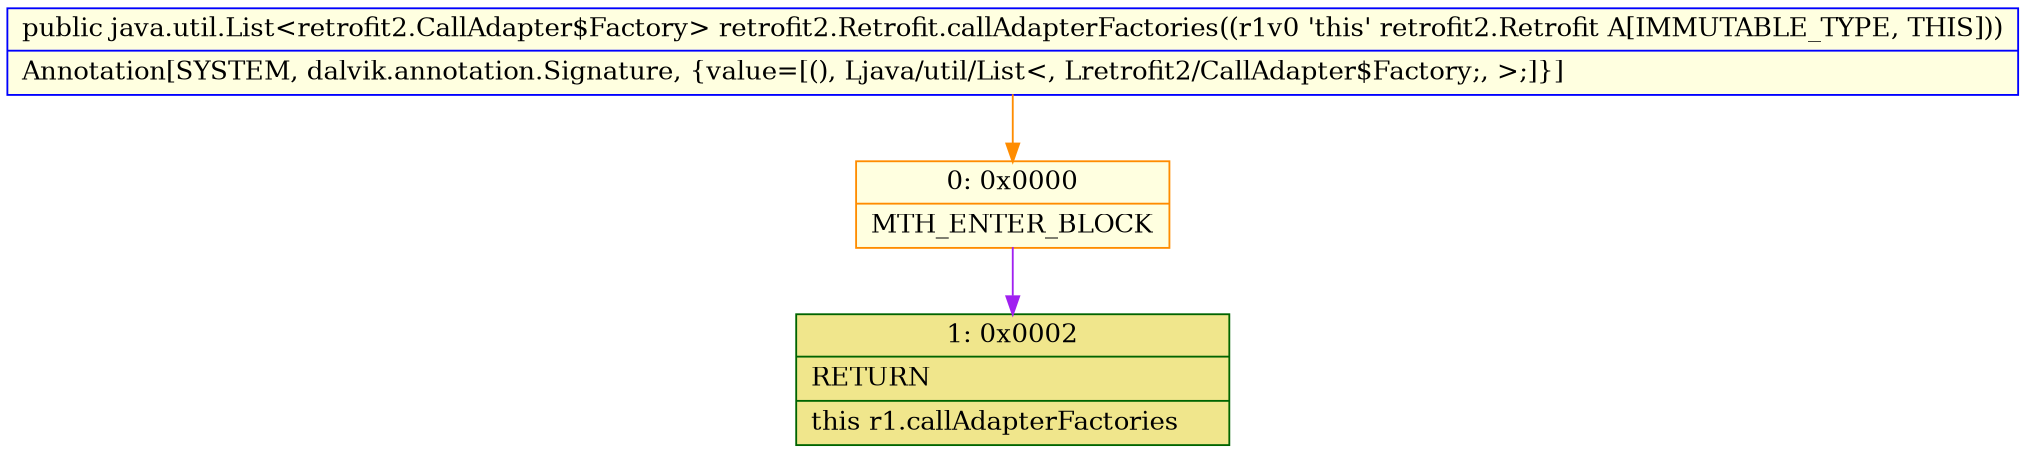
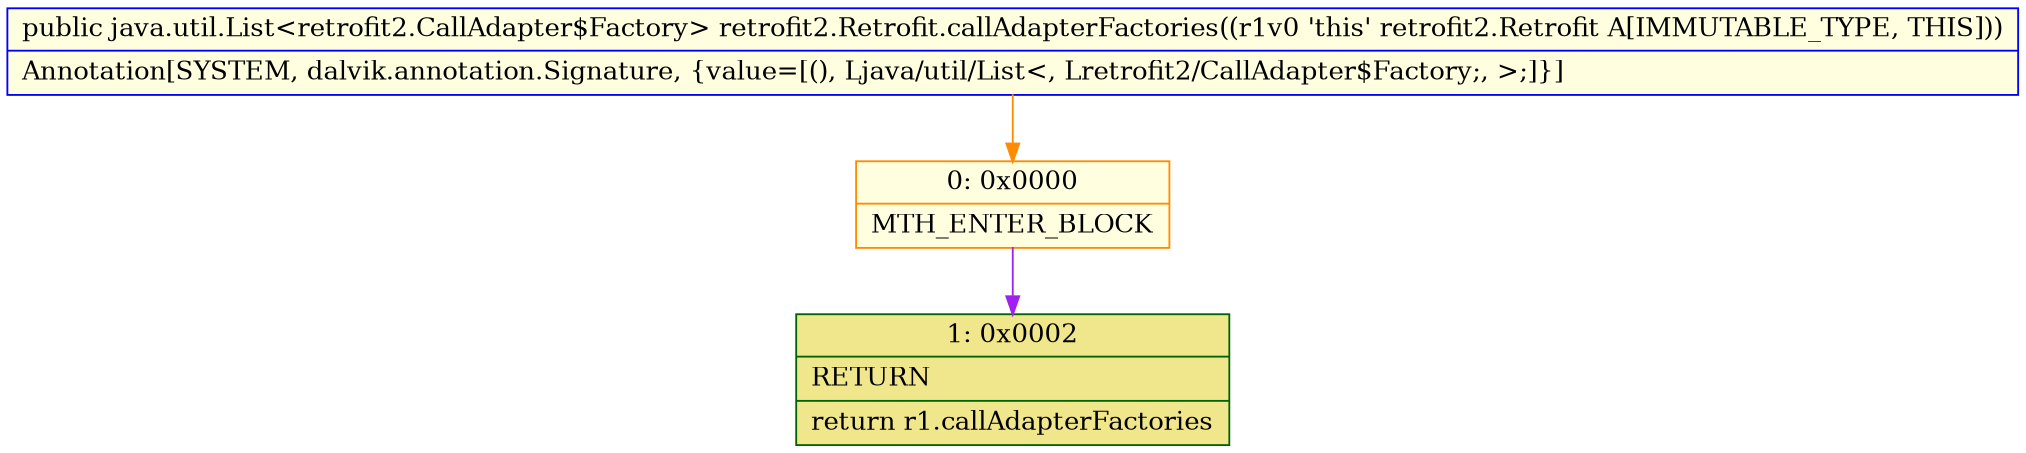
(995, 422) -> (1013, 422)
